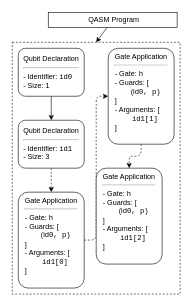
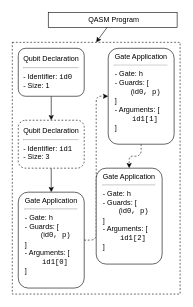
(51, 144) -> (51, 144)
(51, 177) -> (51, 177)
